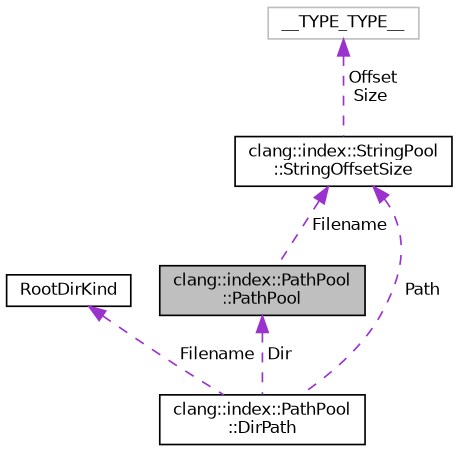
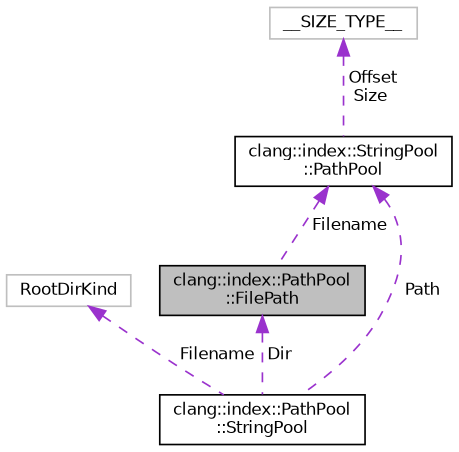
(344, 23) -> (344, 23)
(344, 161) -> (344, 161)
(69, 291) -> (69, 291)
(262, 291) -> (262, 291)
(262, 420) -> (262, 420)
